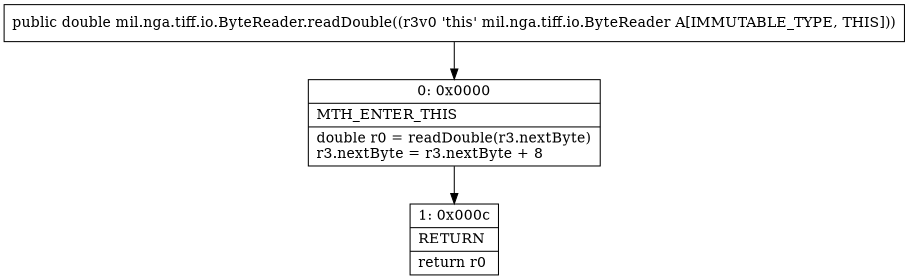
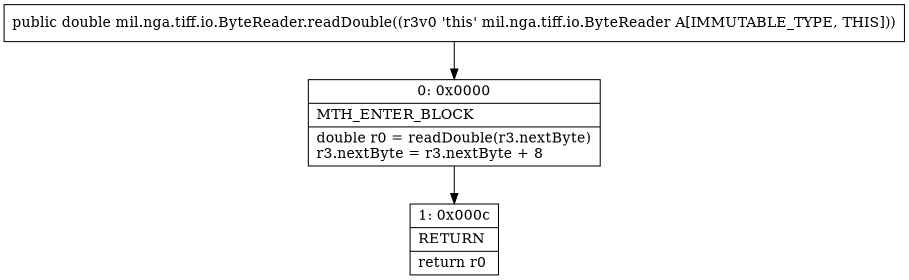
(387, 115) -> (396, 115)
